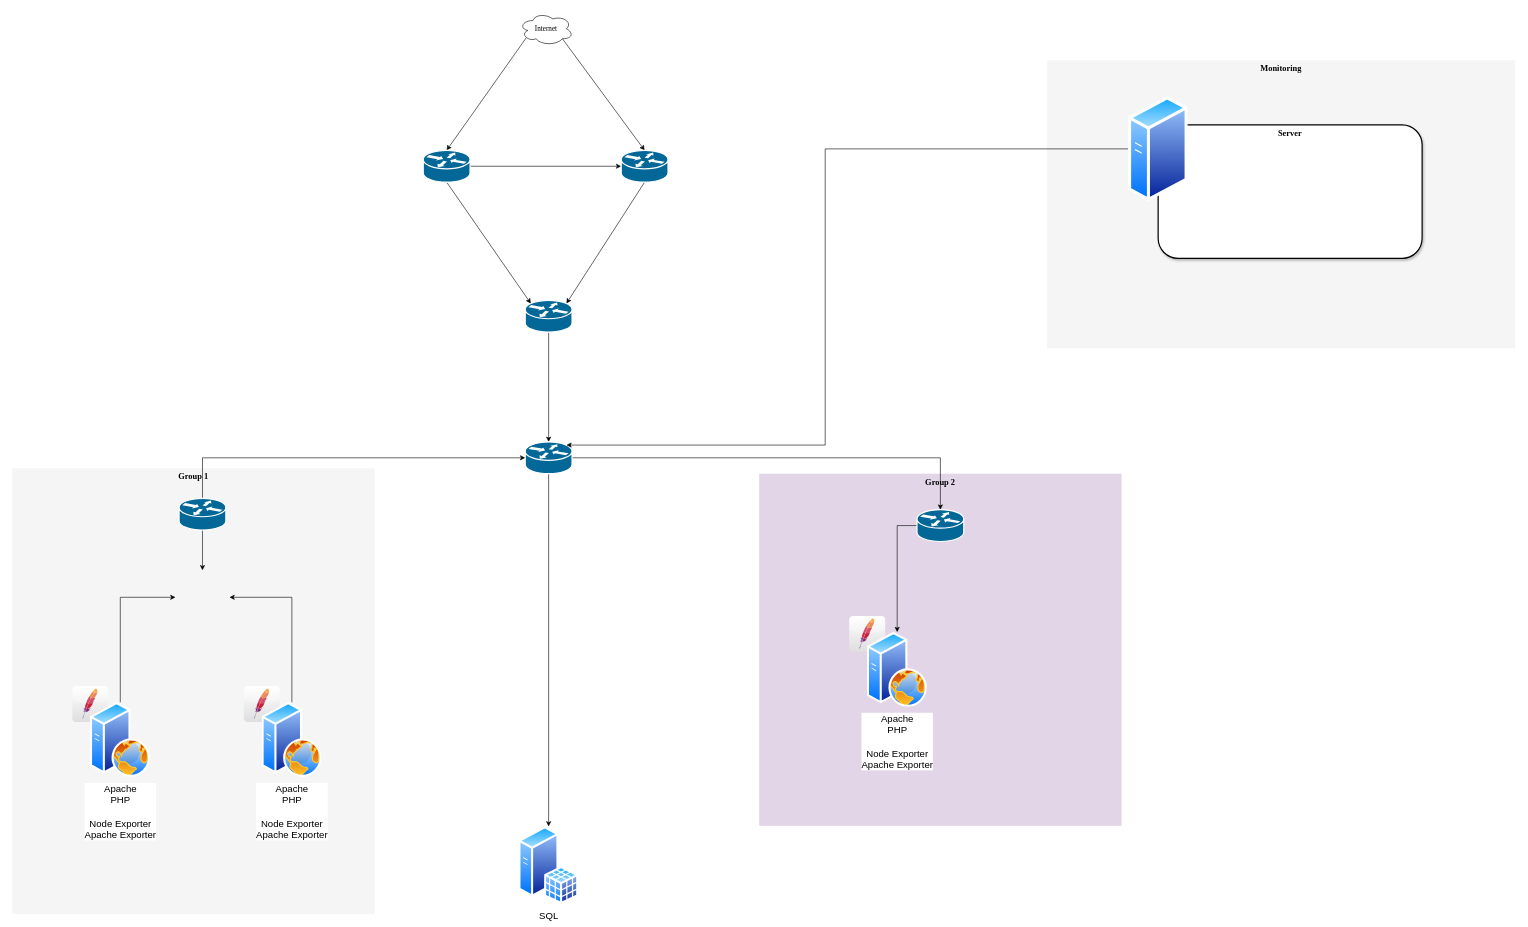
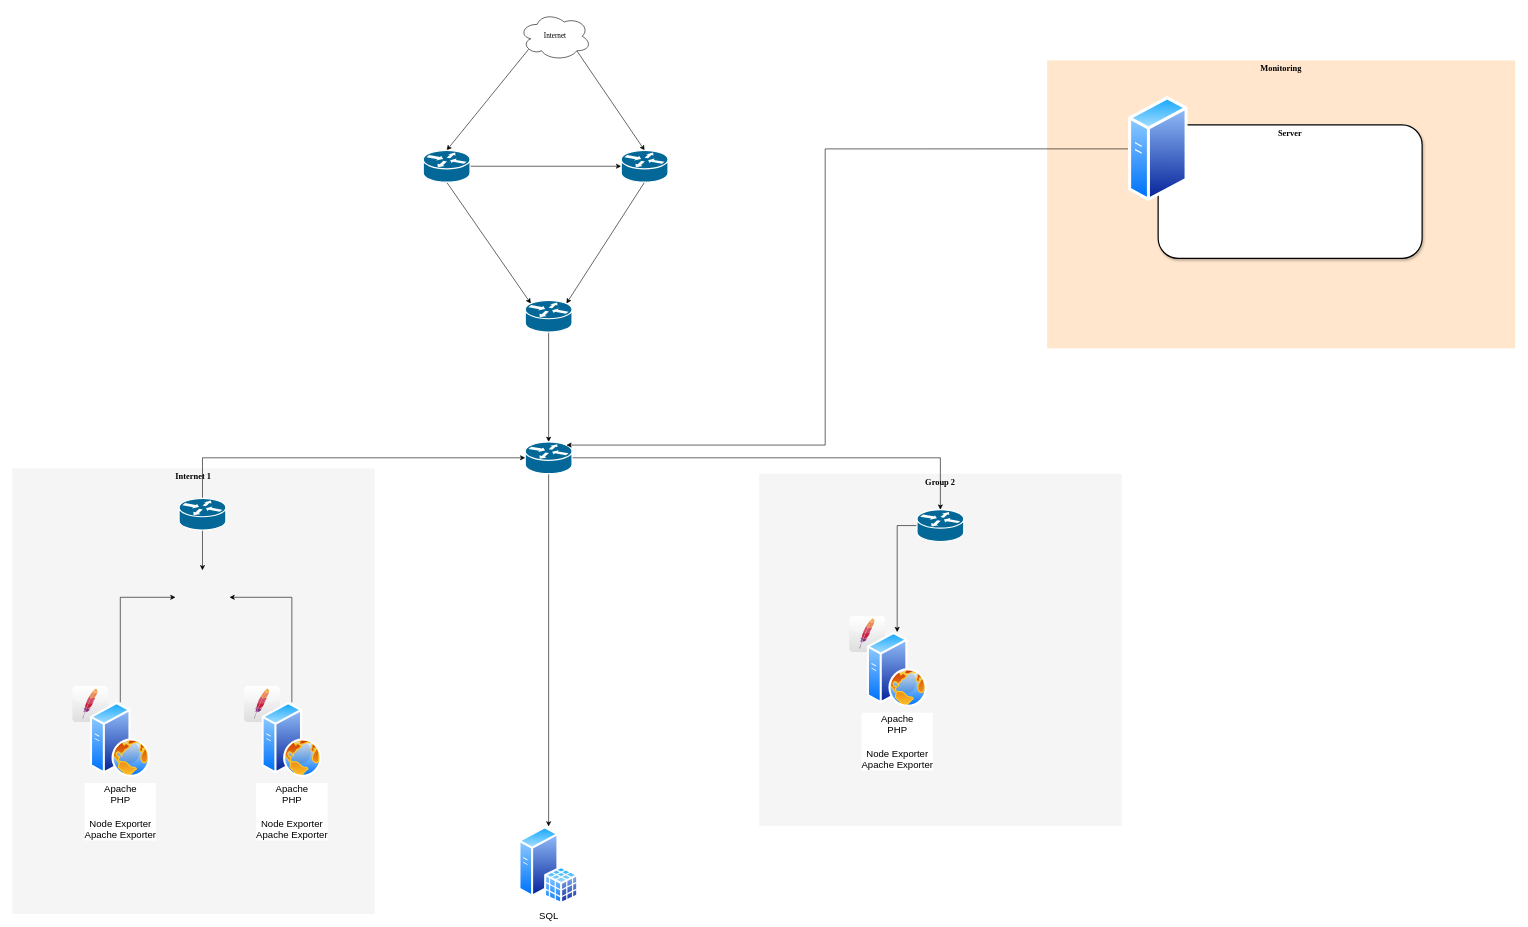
(546, 29) -> (555, 36)
(1281, 70) -> (1281, 70)
(194, 478) -> (194, 478)
(941, 650) -> (941, 650)
